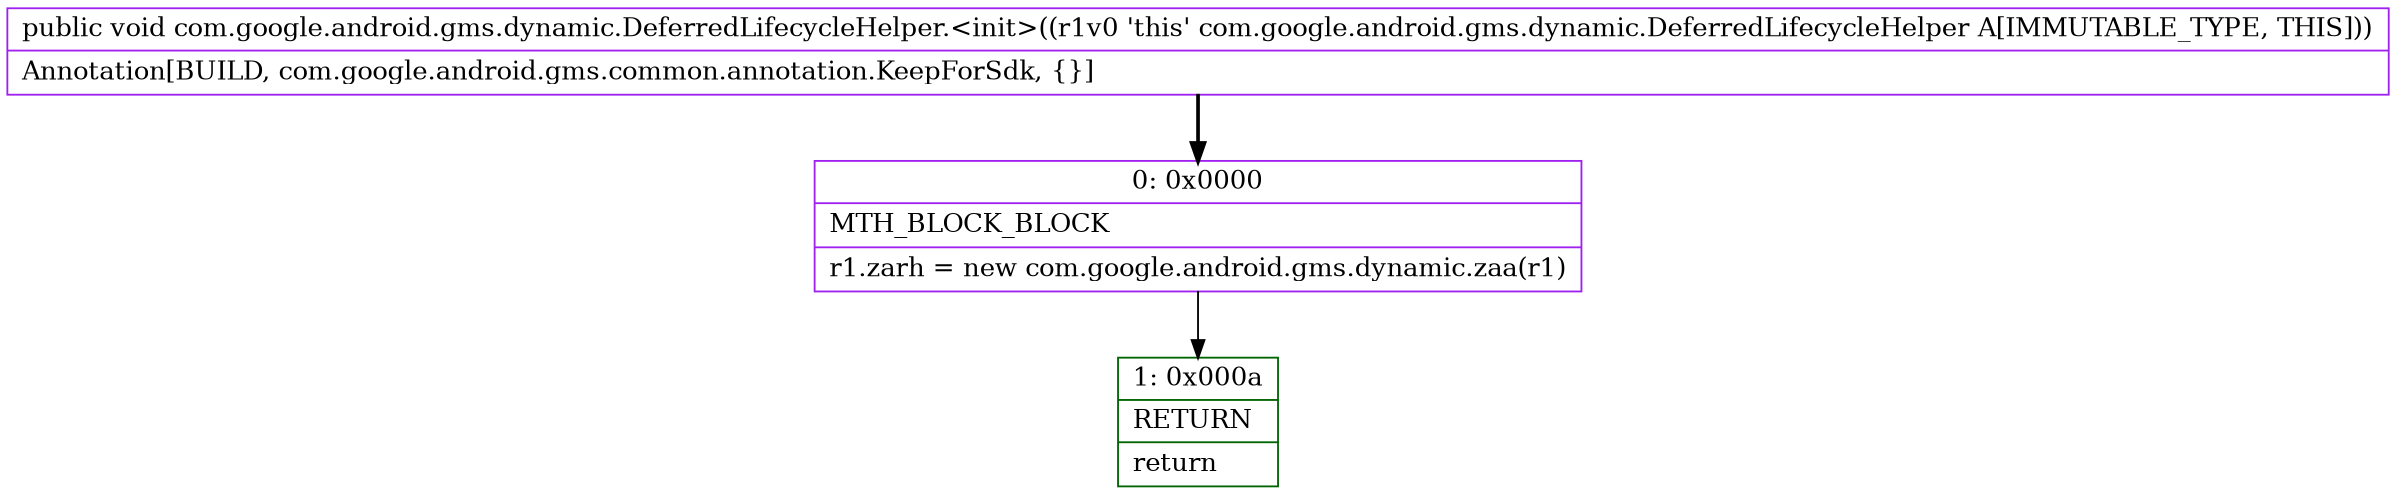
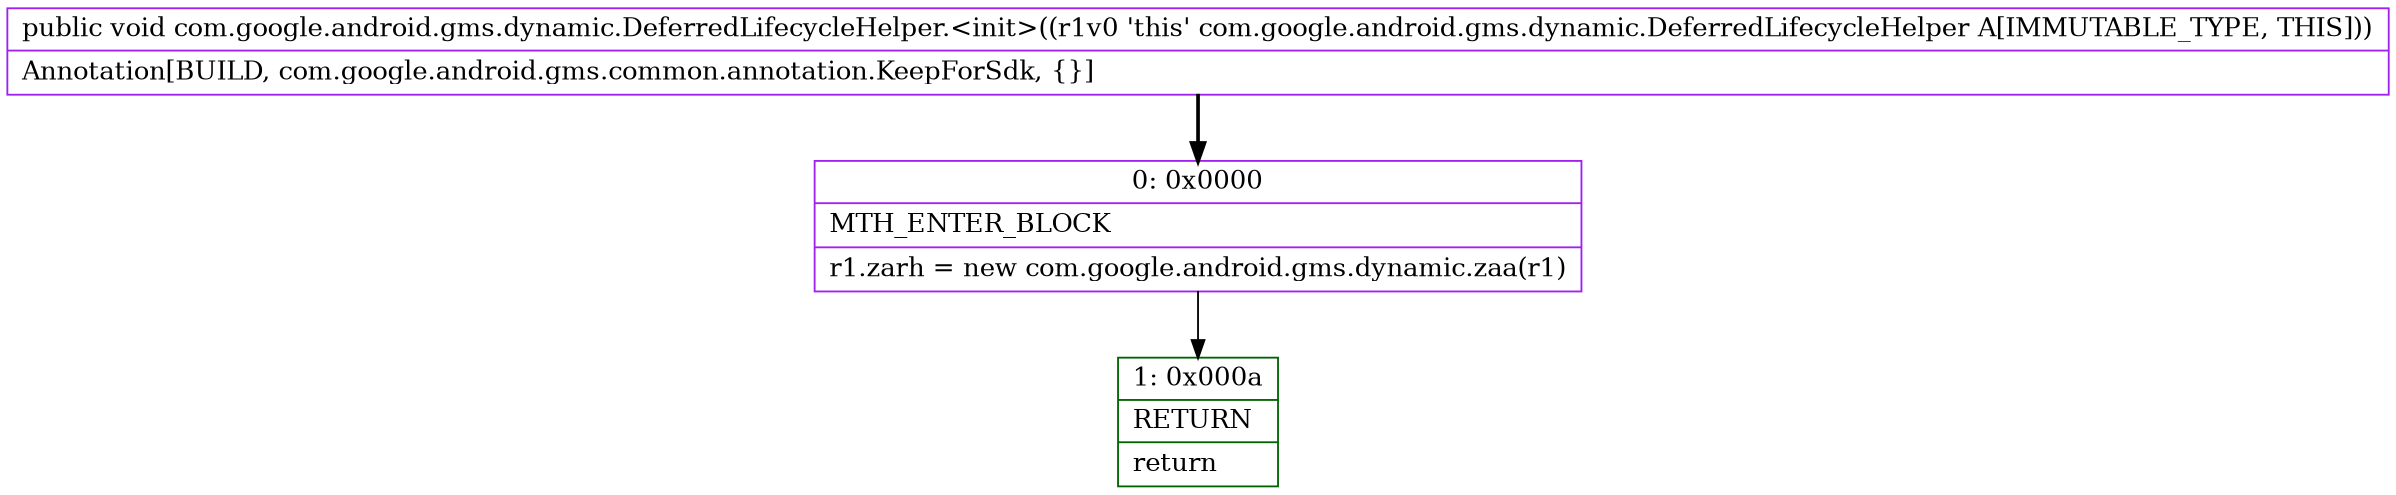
(970, 224) -> (971, 224)
